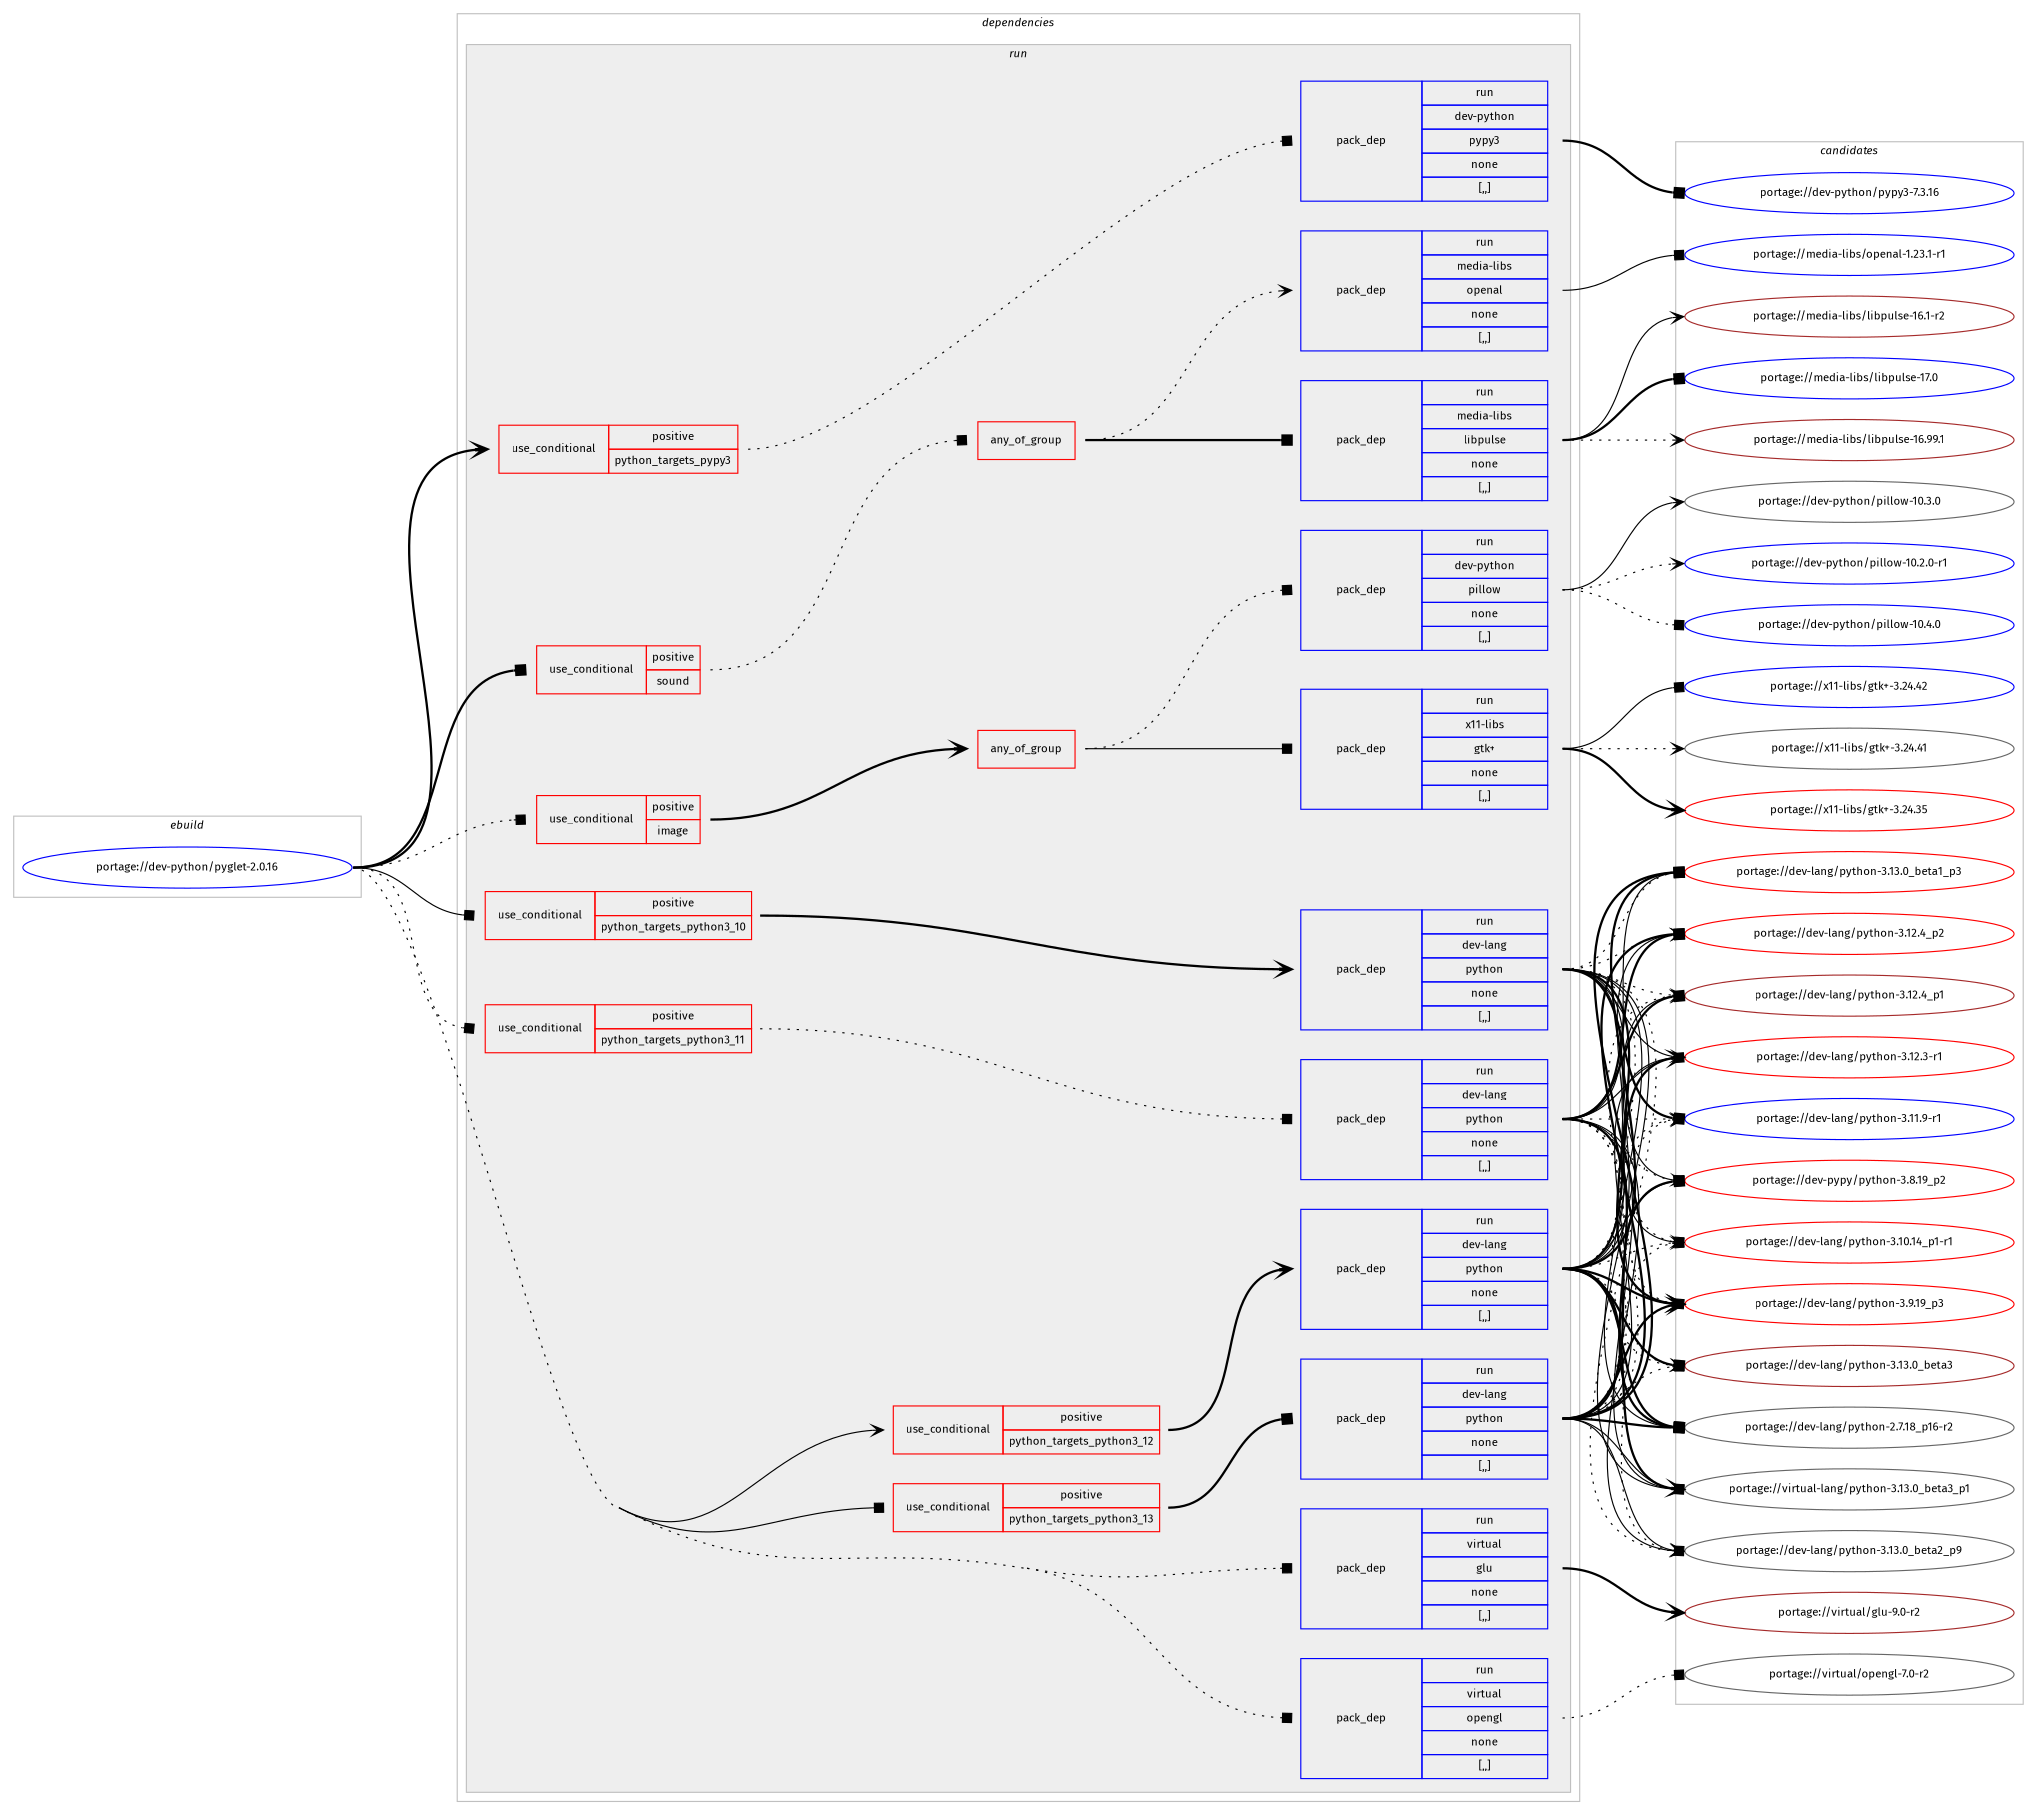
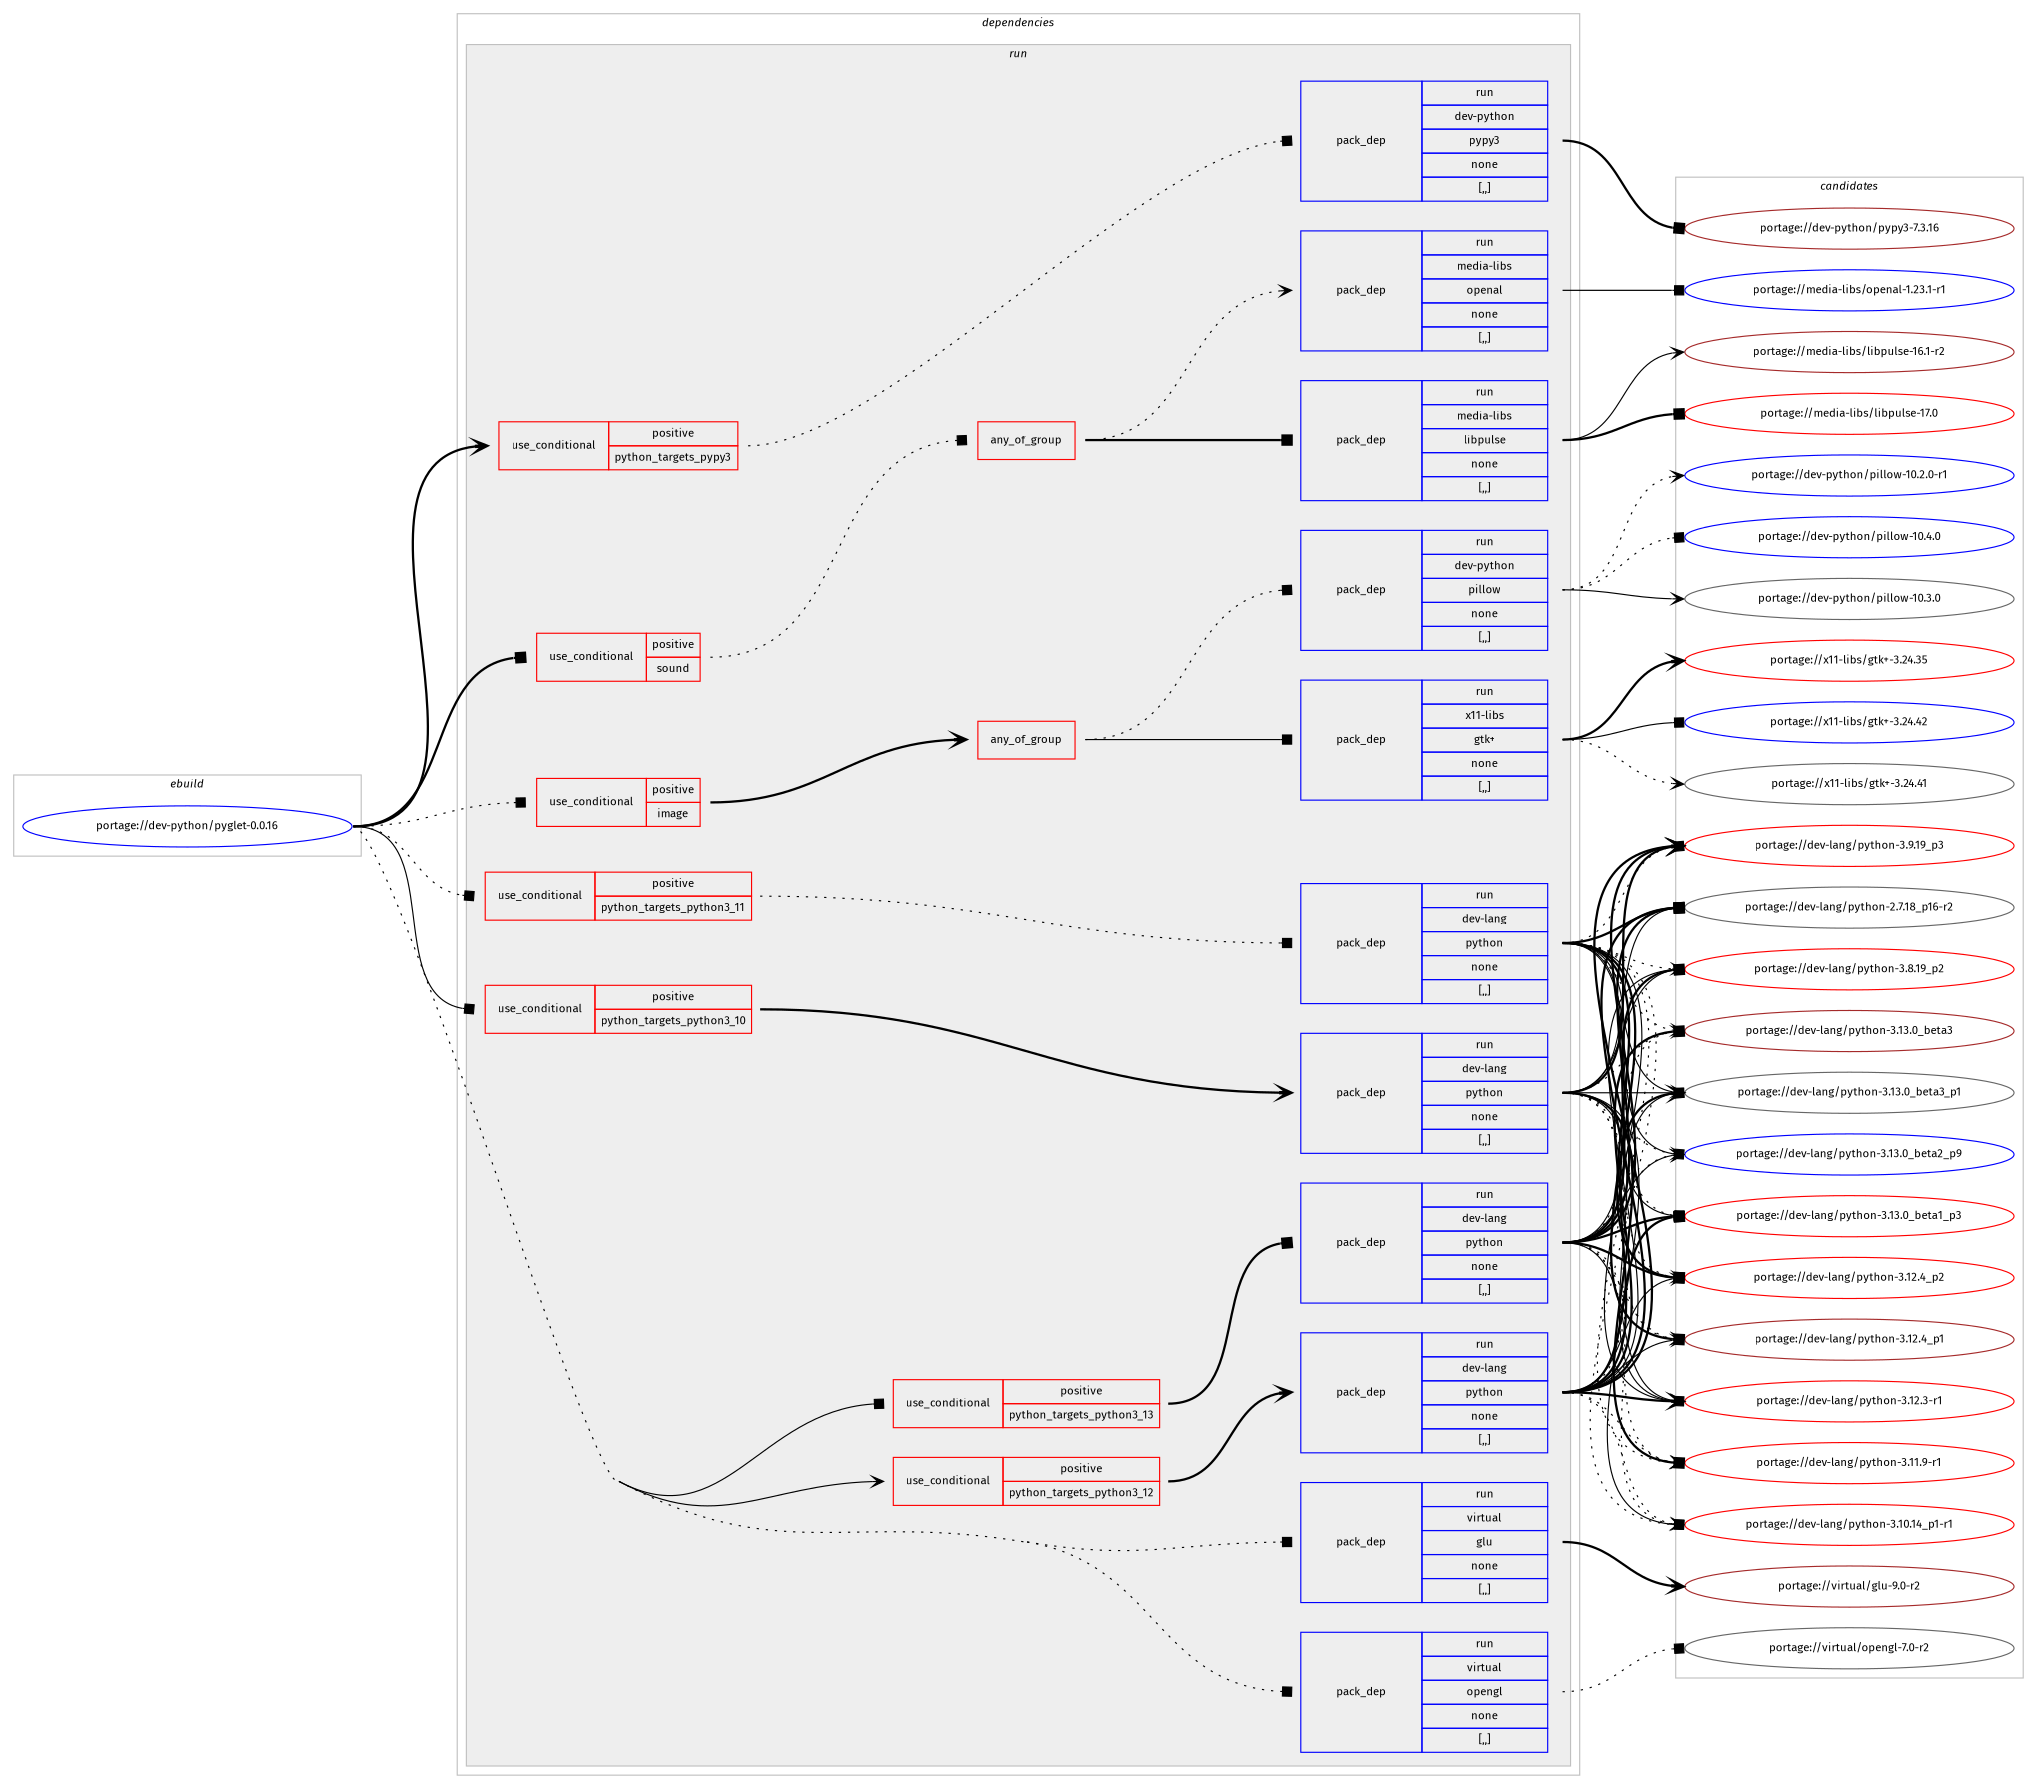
(1849, 193) -> (1849, 229)
(1849, 378) -> (1849, 414)
(1849, 440) -> none
(187, 868) -> (187, 826)
(1849, 1119) -> (1849, 1463)
(1849, 1181) -> (1849, 969)
(1849, 1489) -> (1849, 1093)
(1849, 1551) -> (1849, 1154)
